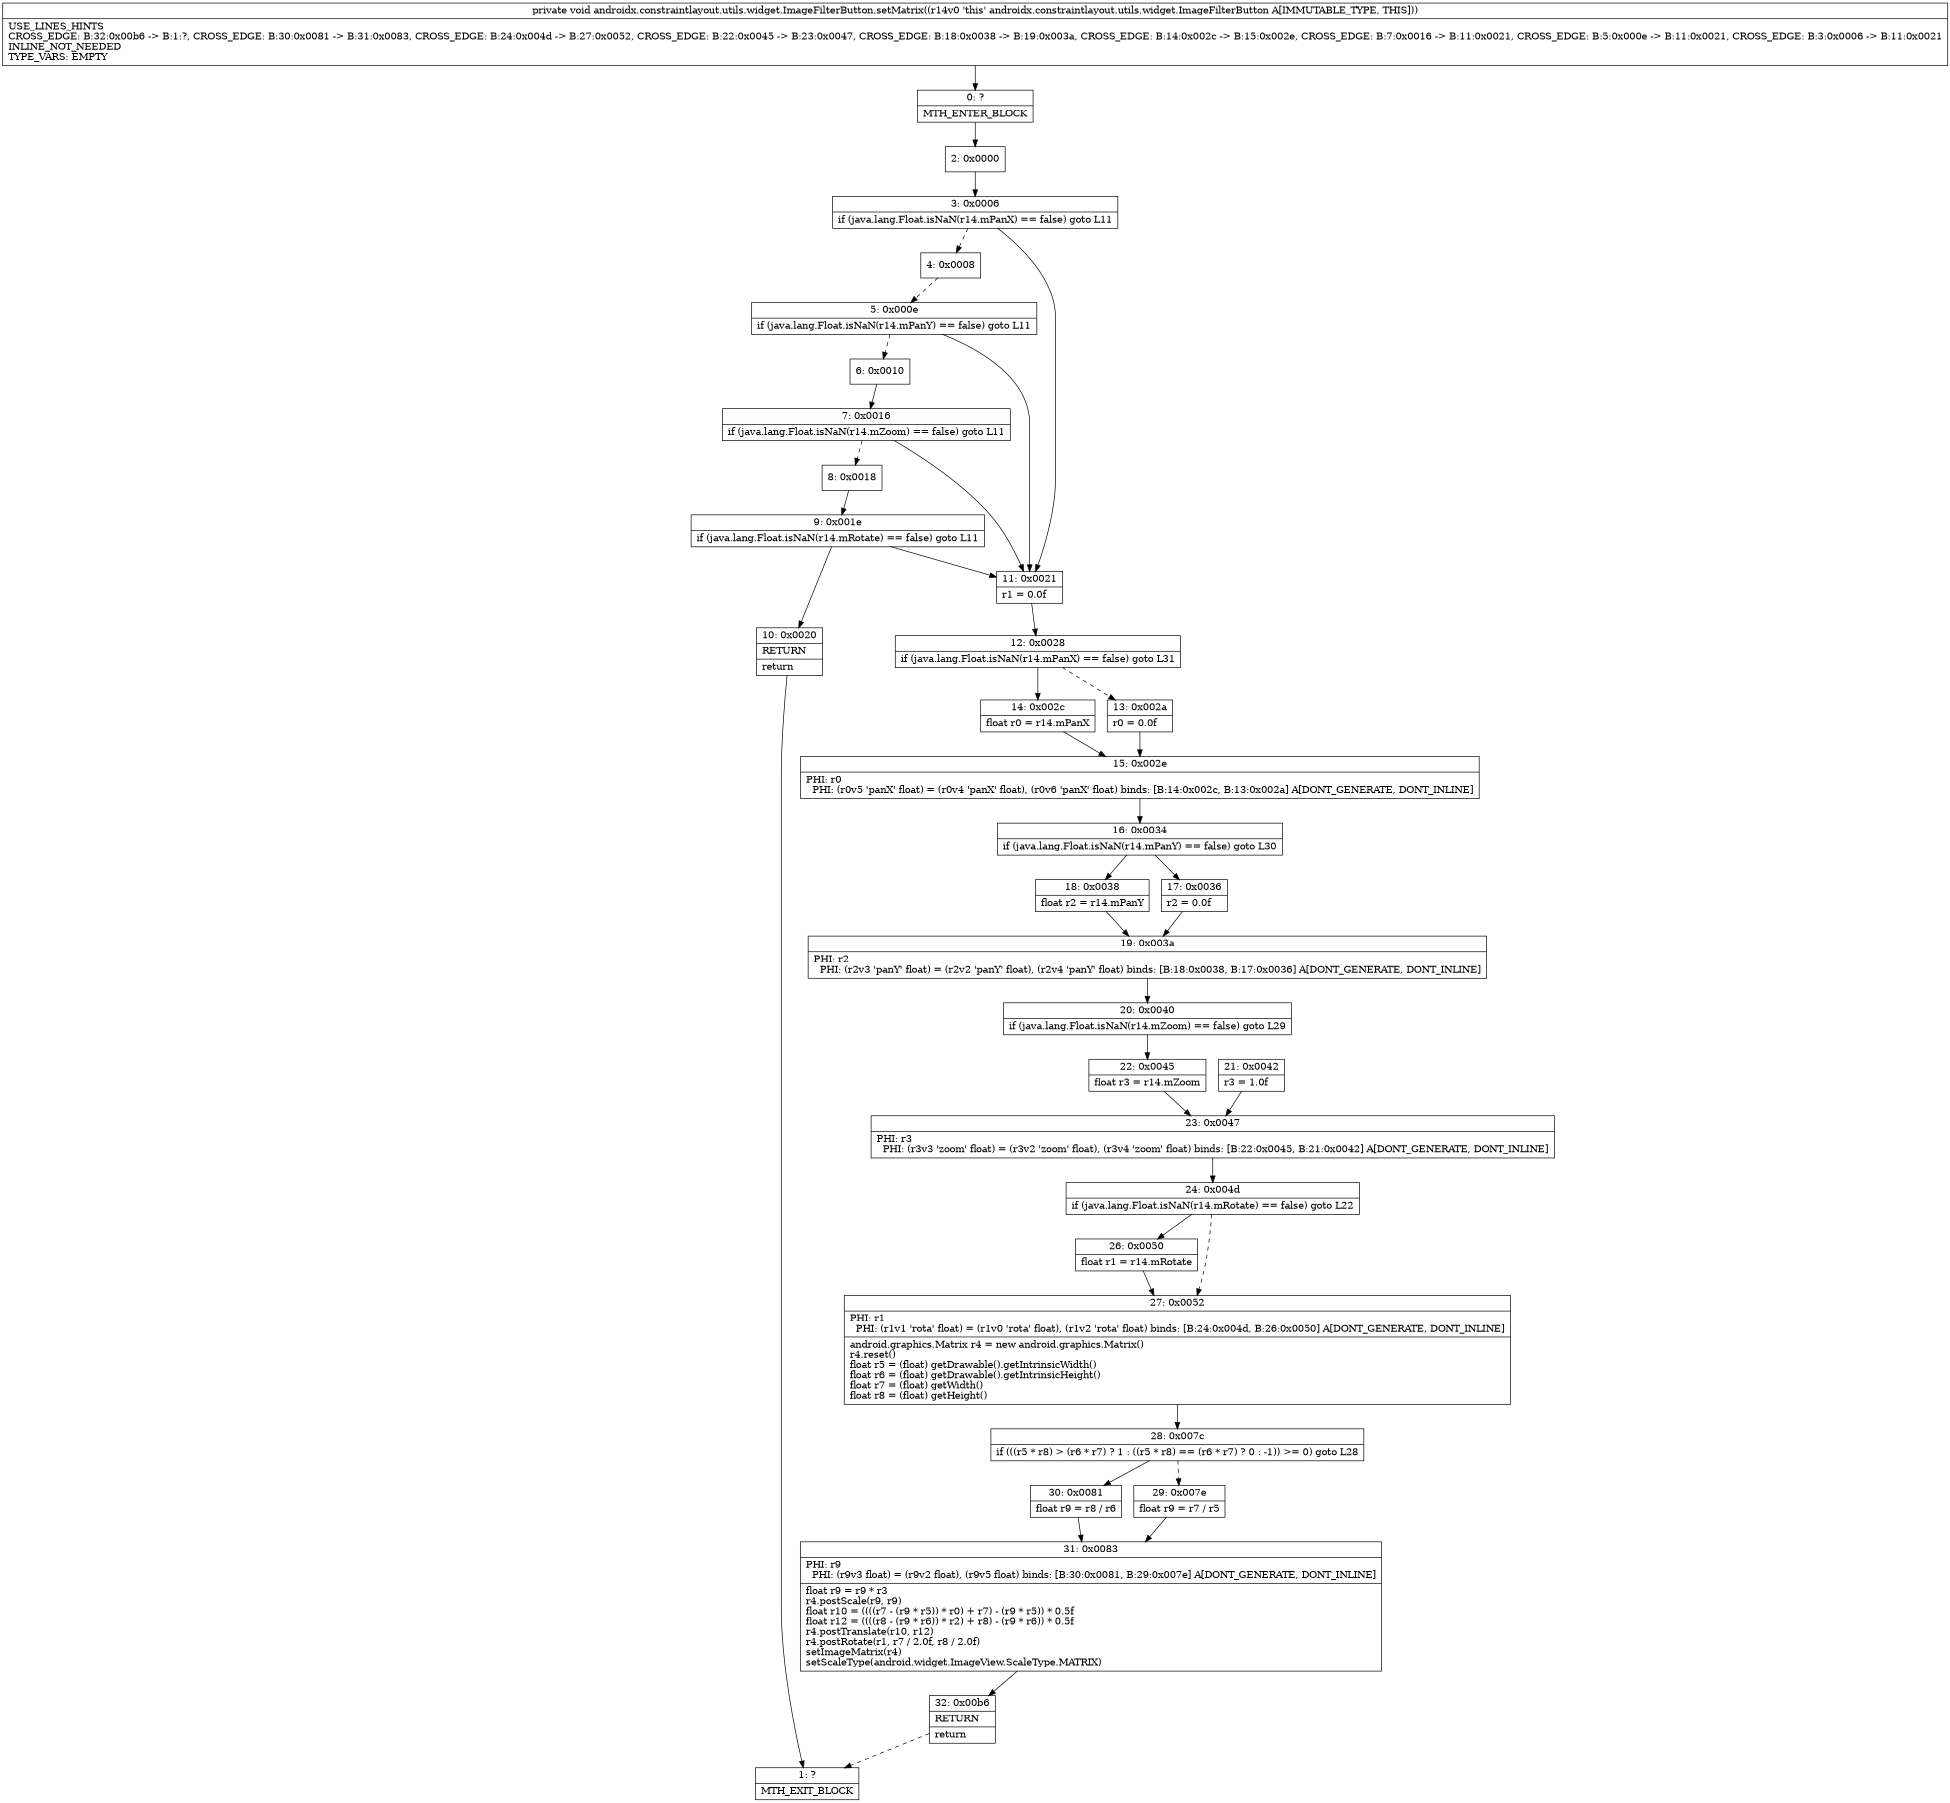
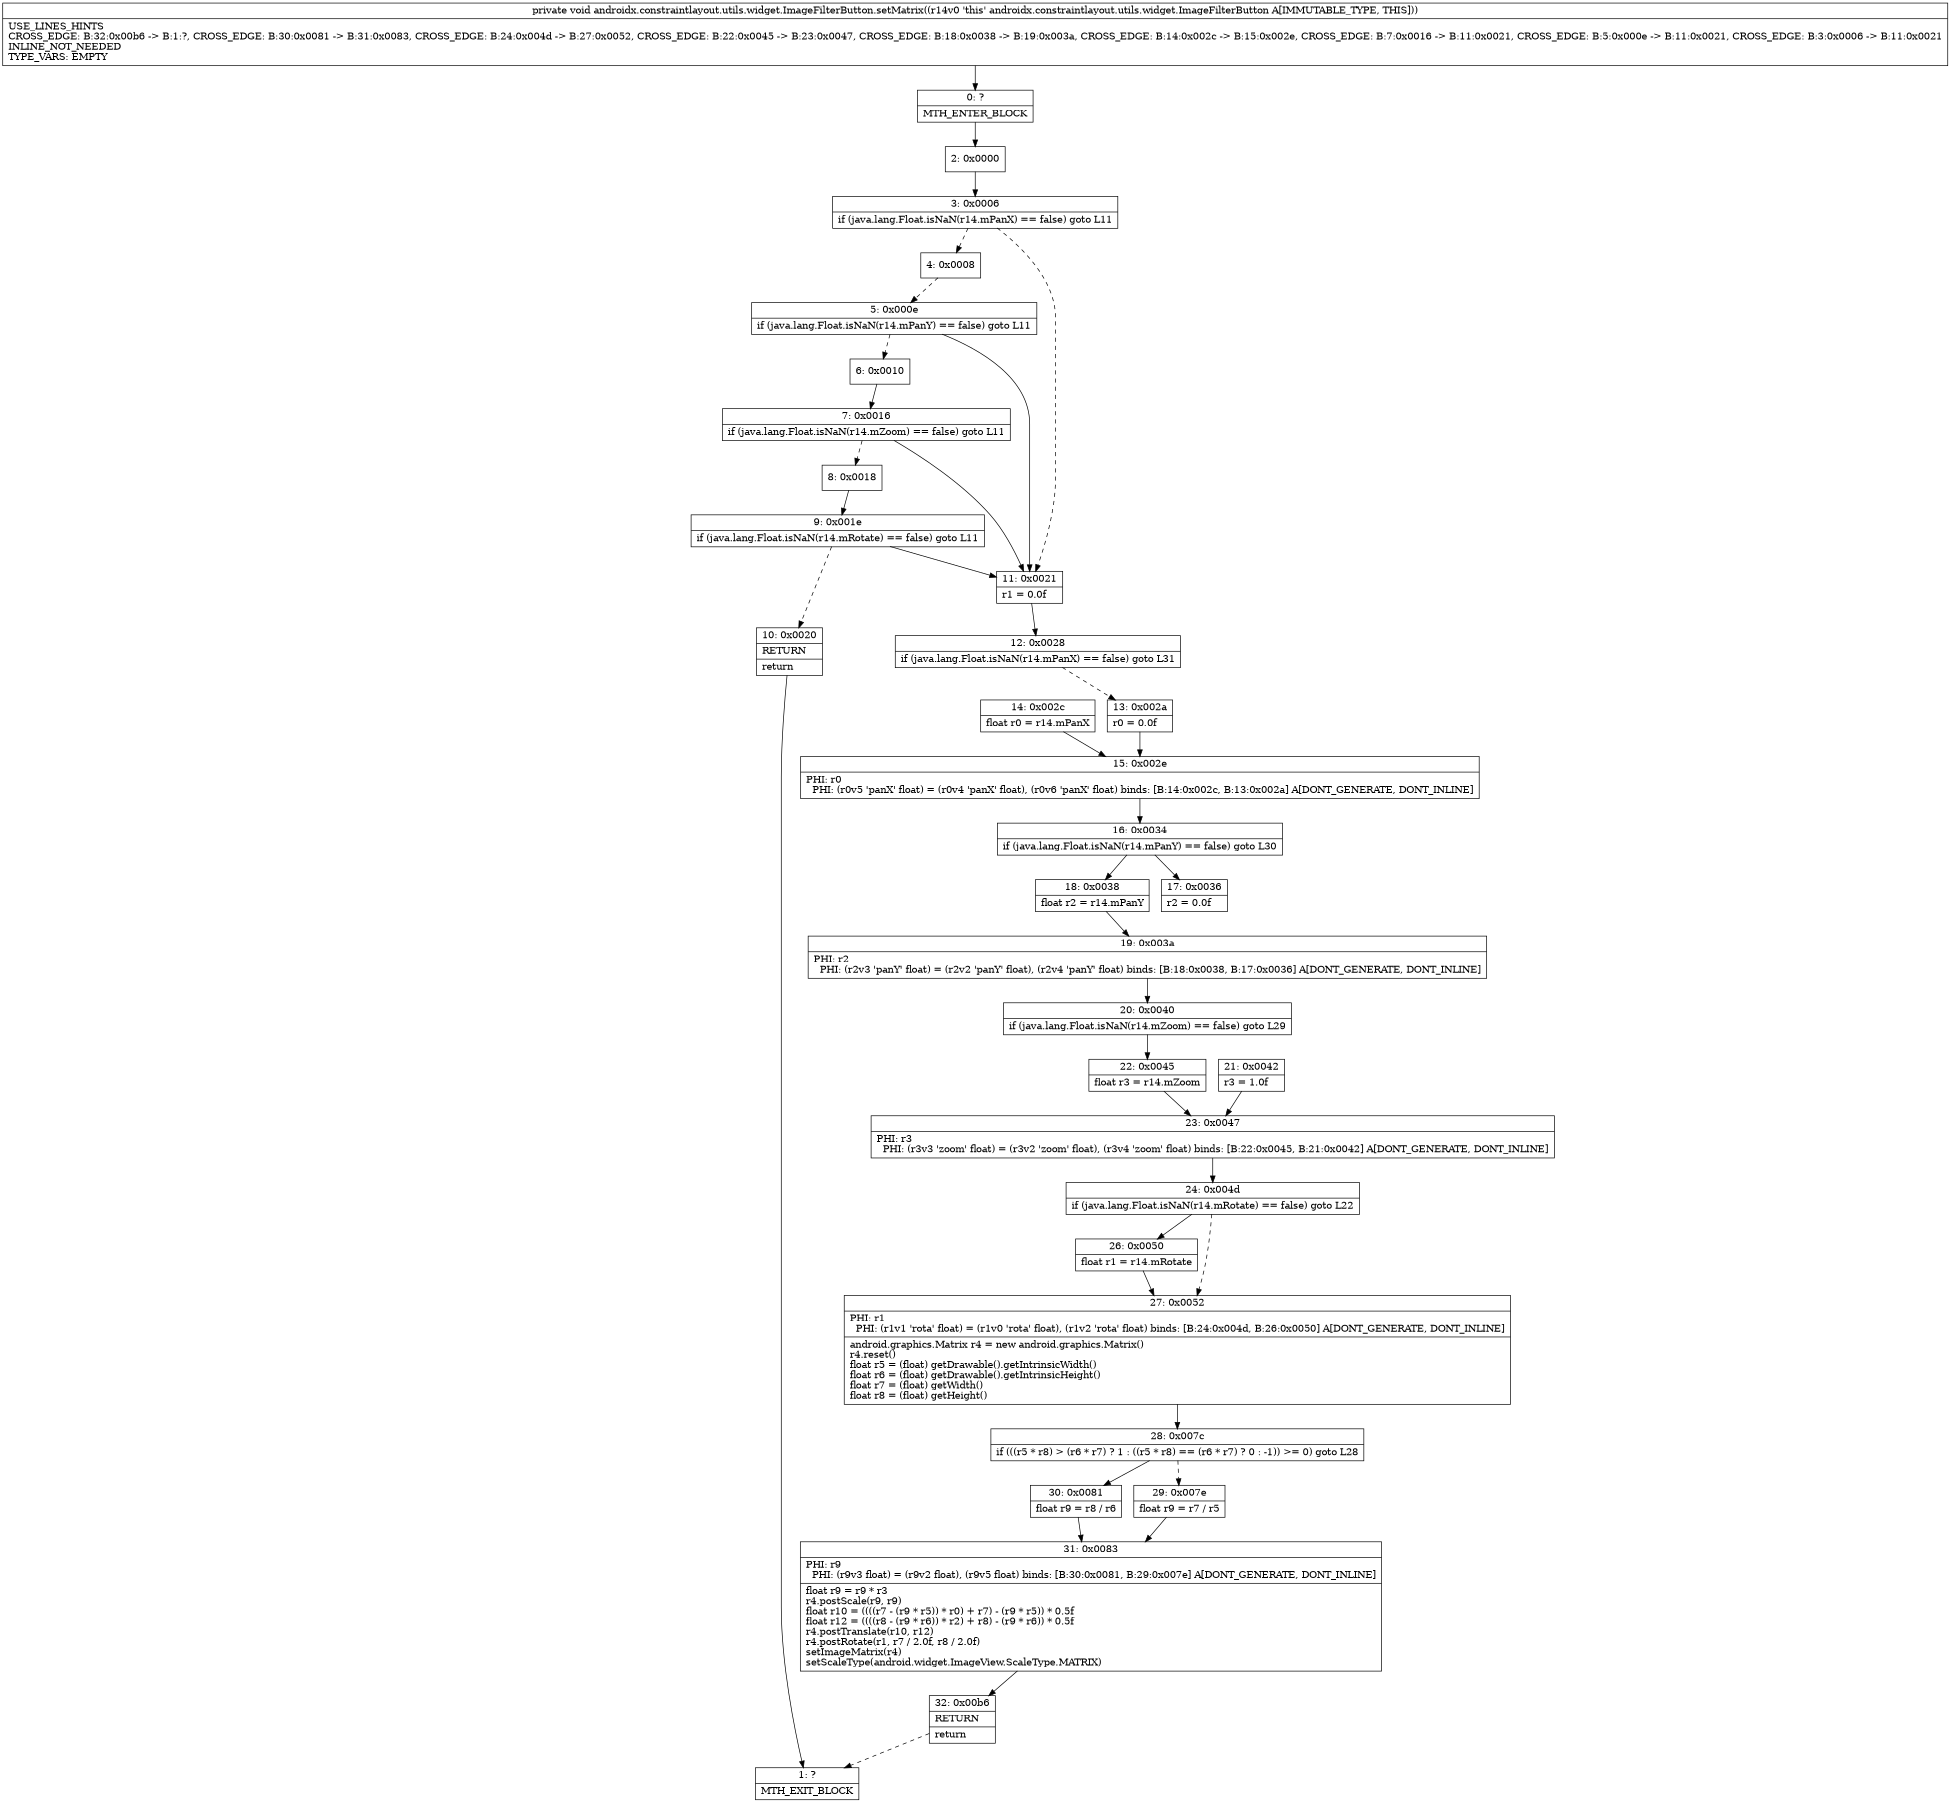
(1056, 387) -> (1056, 387)
(817, 584) -> (817, 584)
(1038, 680) -> none
(1175, 921) -> none
